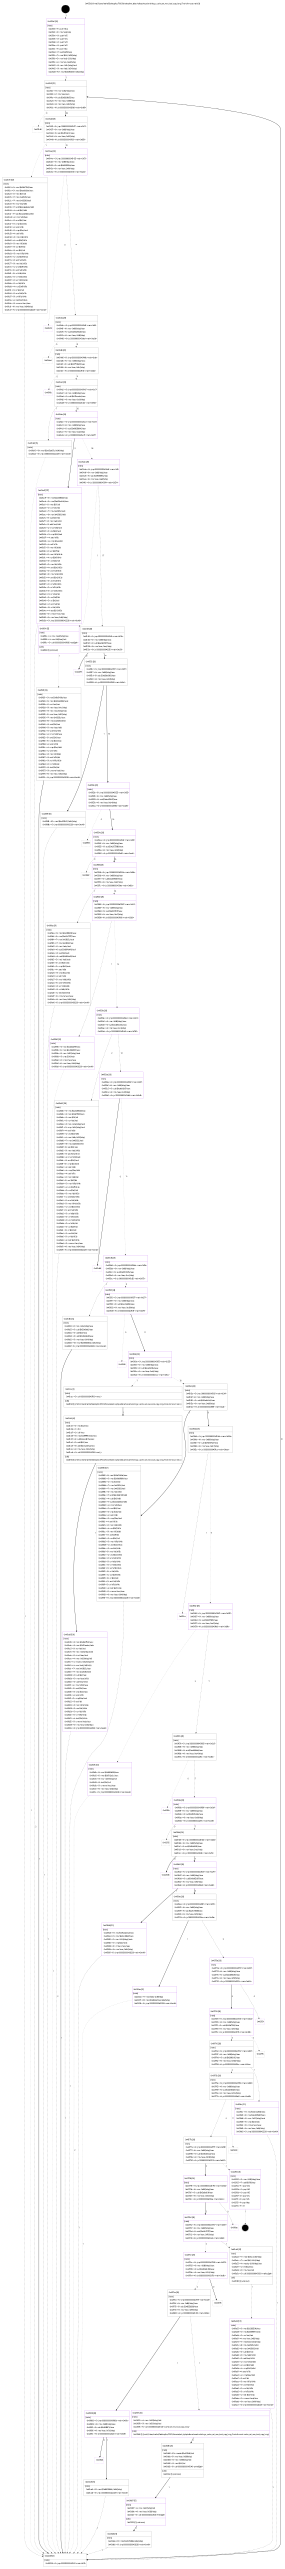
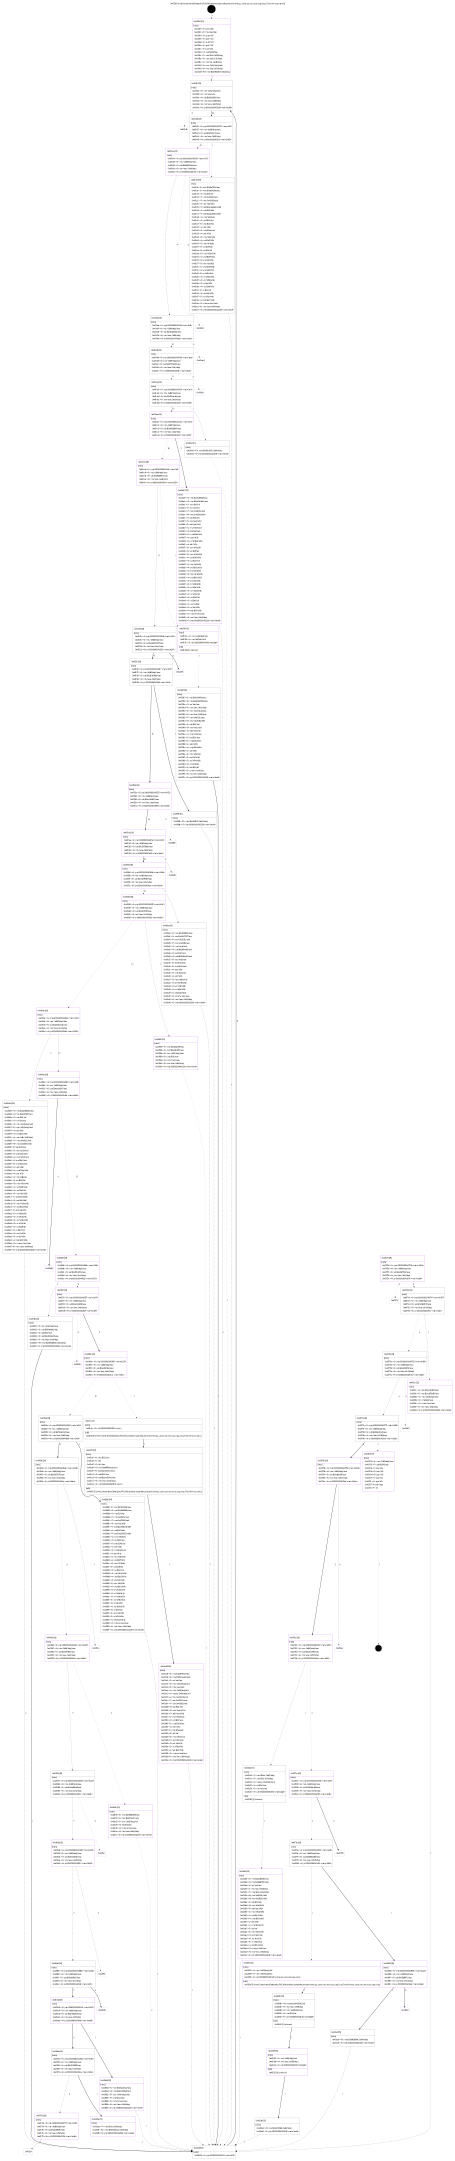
(231, 1996) -> none
